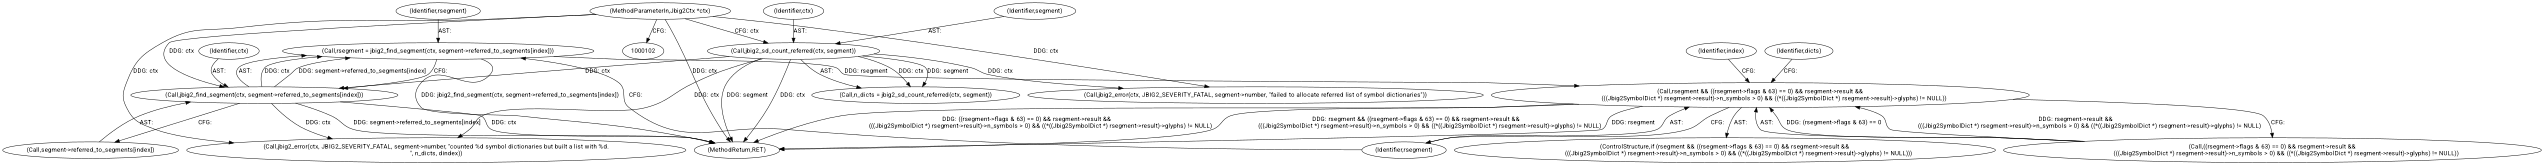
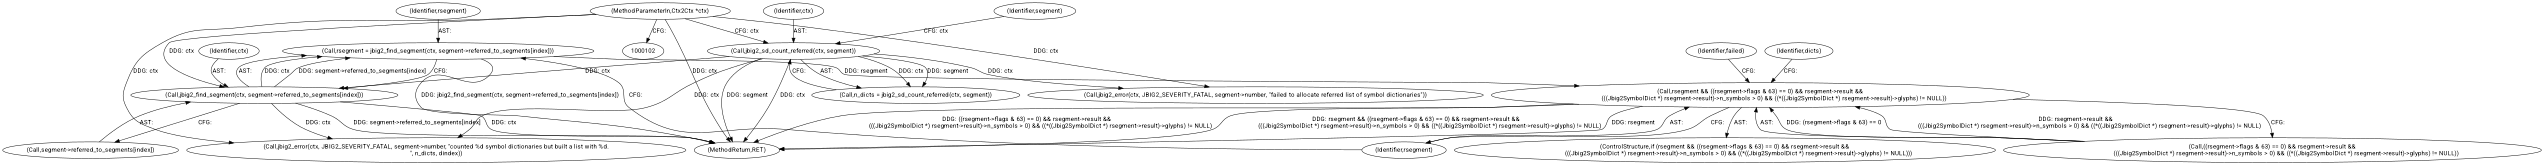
(660, 11) -> (660, 11)
(936, 31) -> (936, 31)
(1721, 51) -> (1721, 51)
none -> (808, 83)
